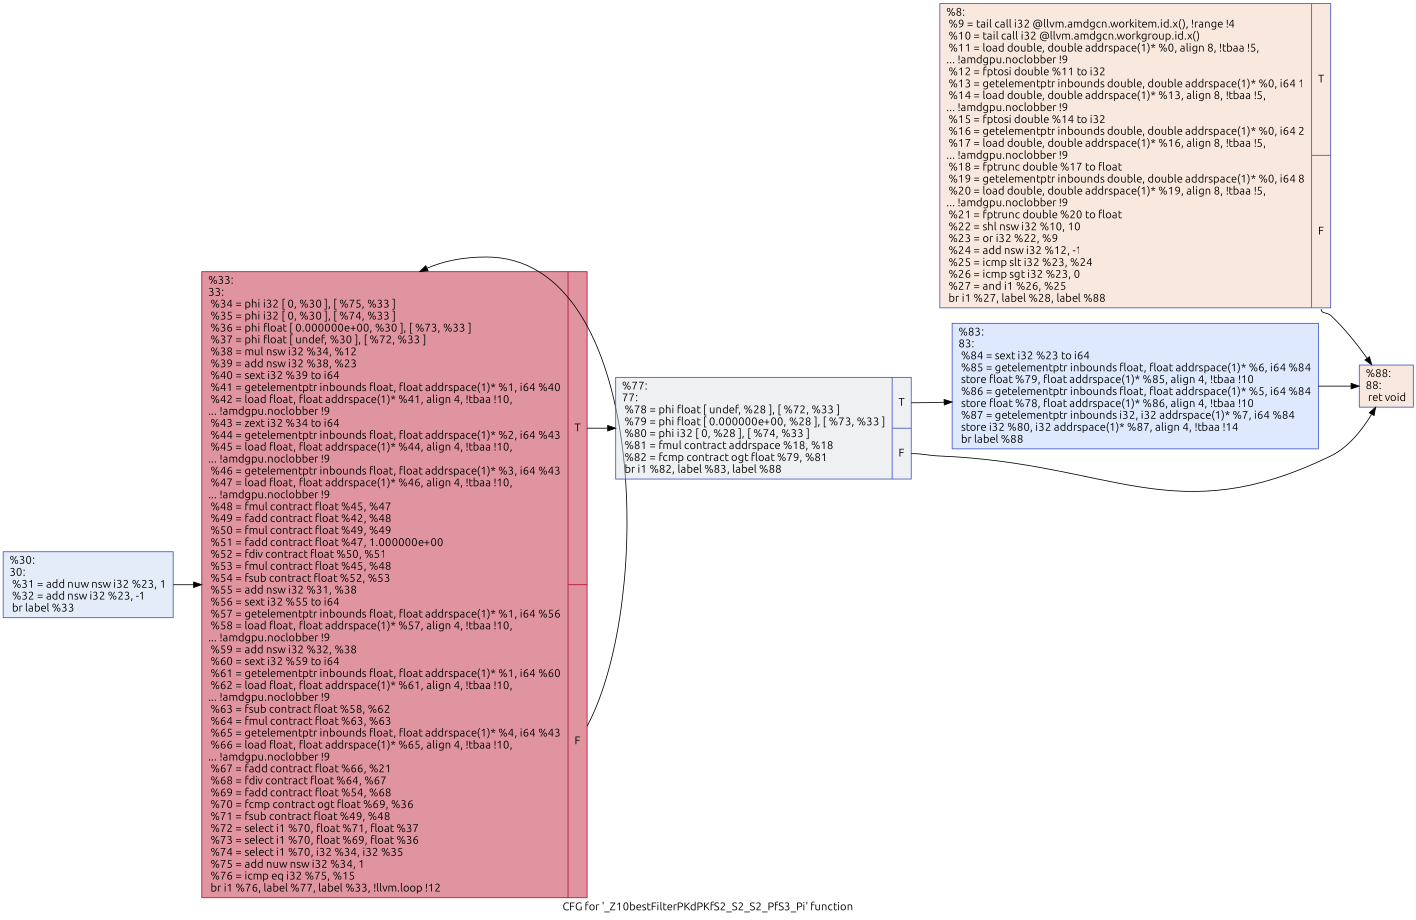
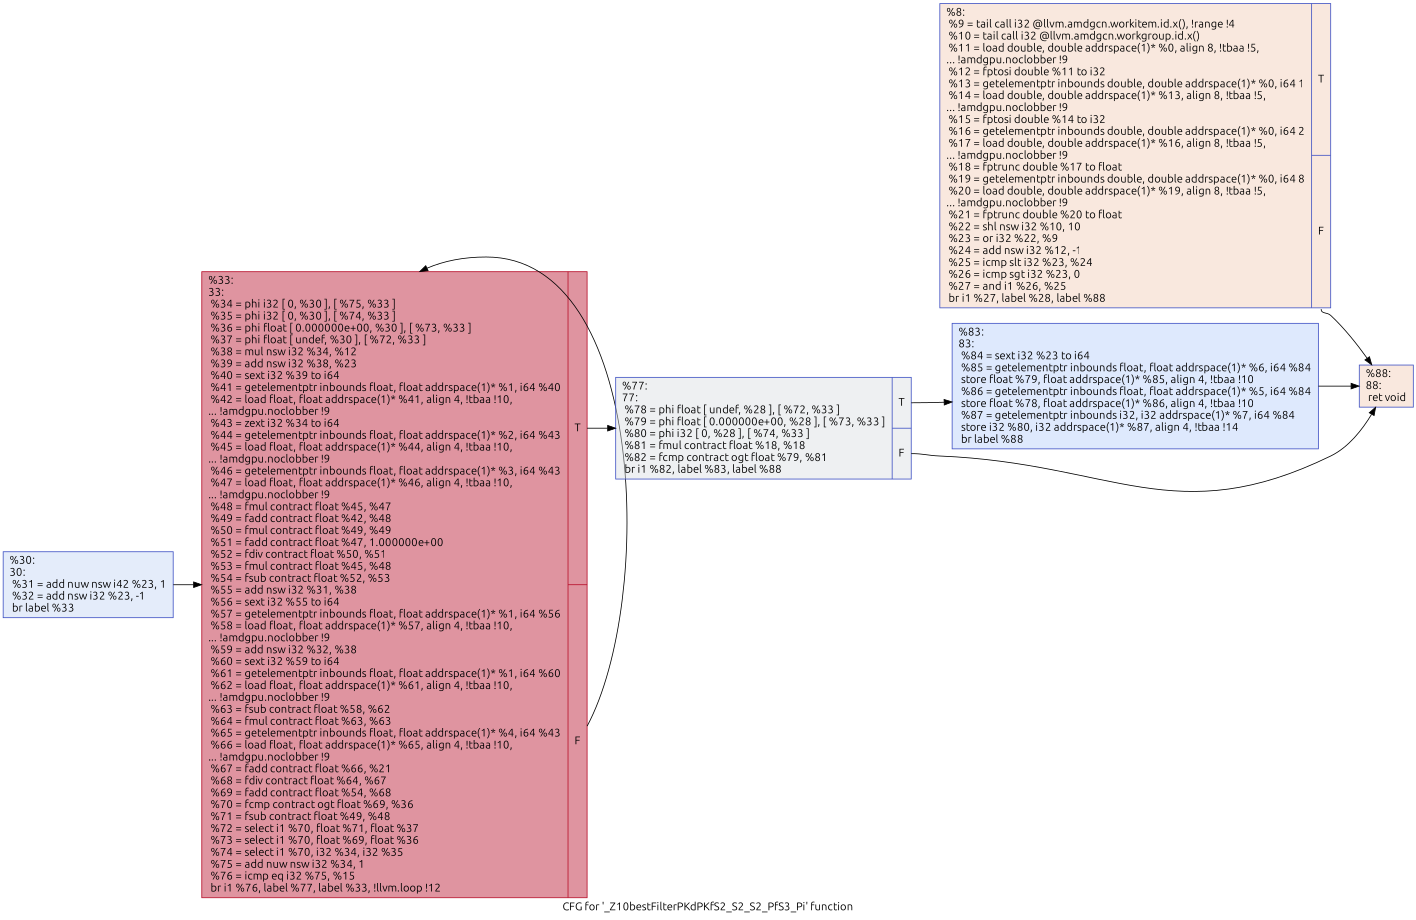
(728, 446) -> (714, 446)
(88, 584) -> (88, 584)
